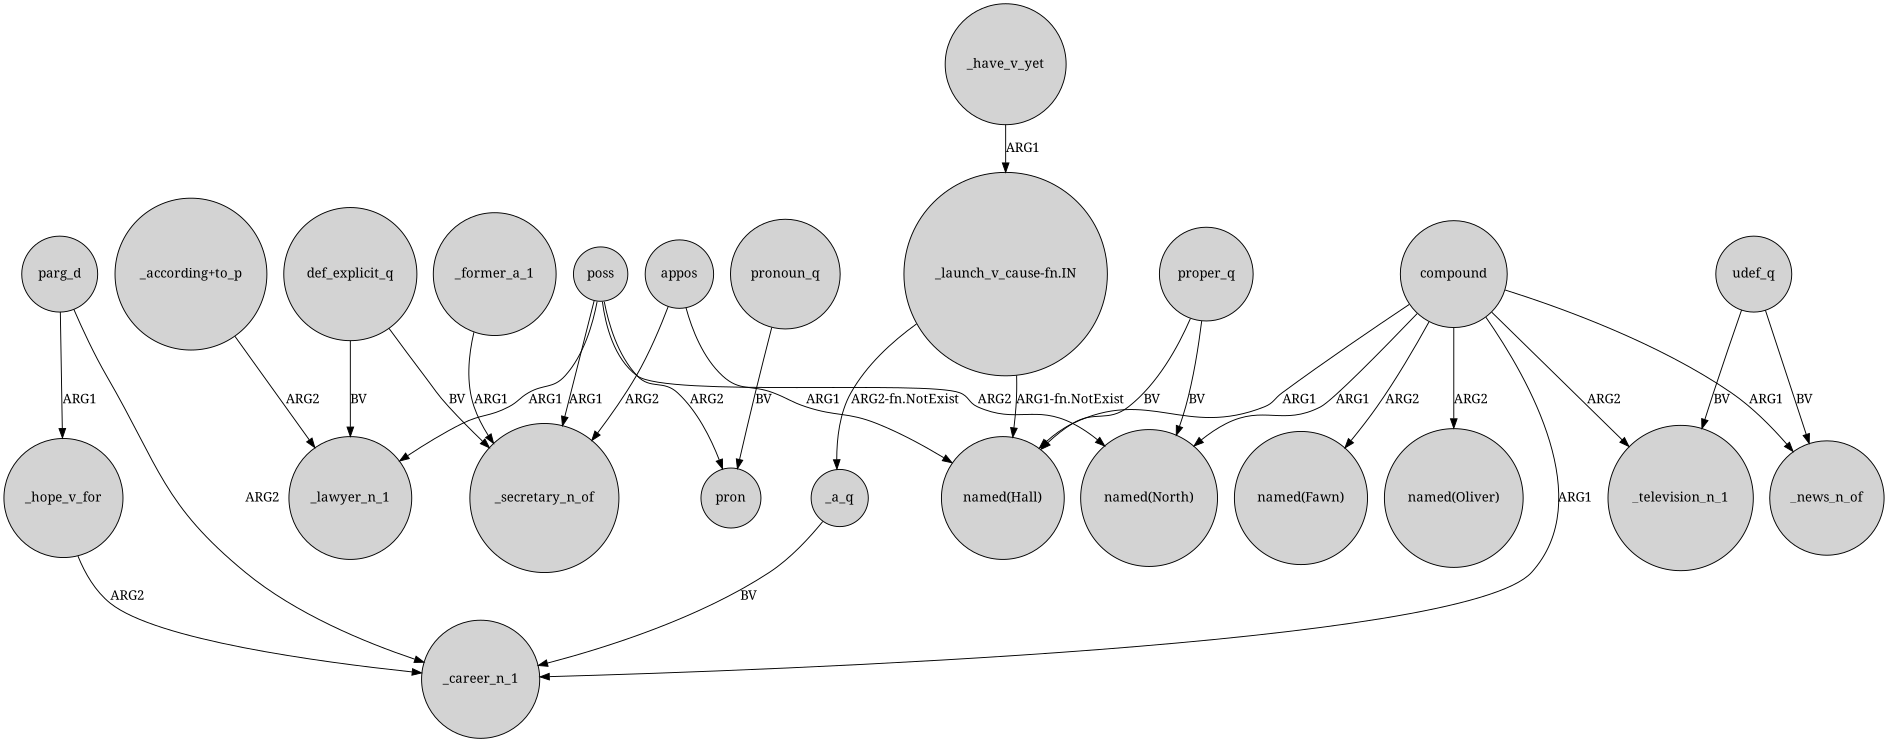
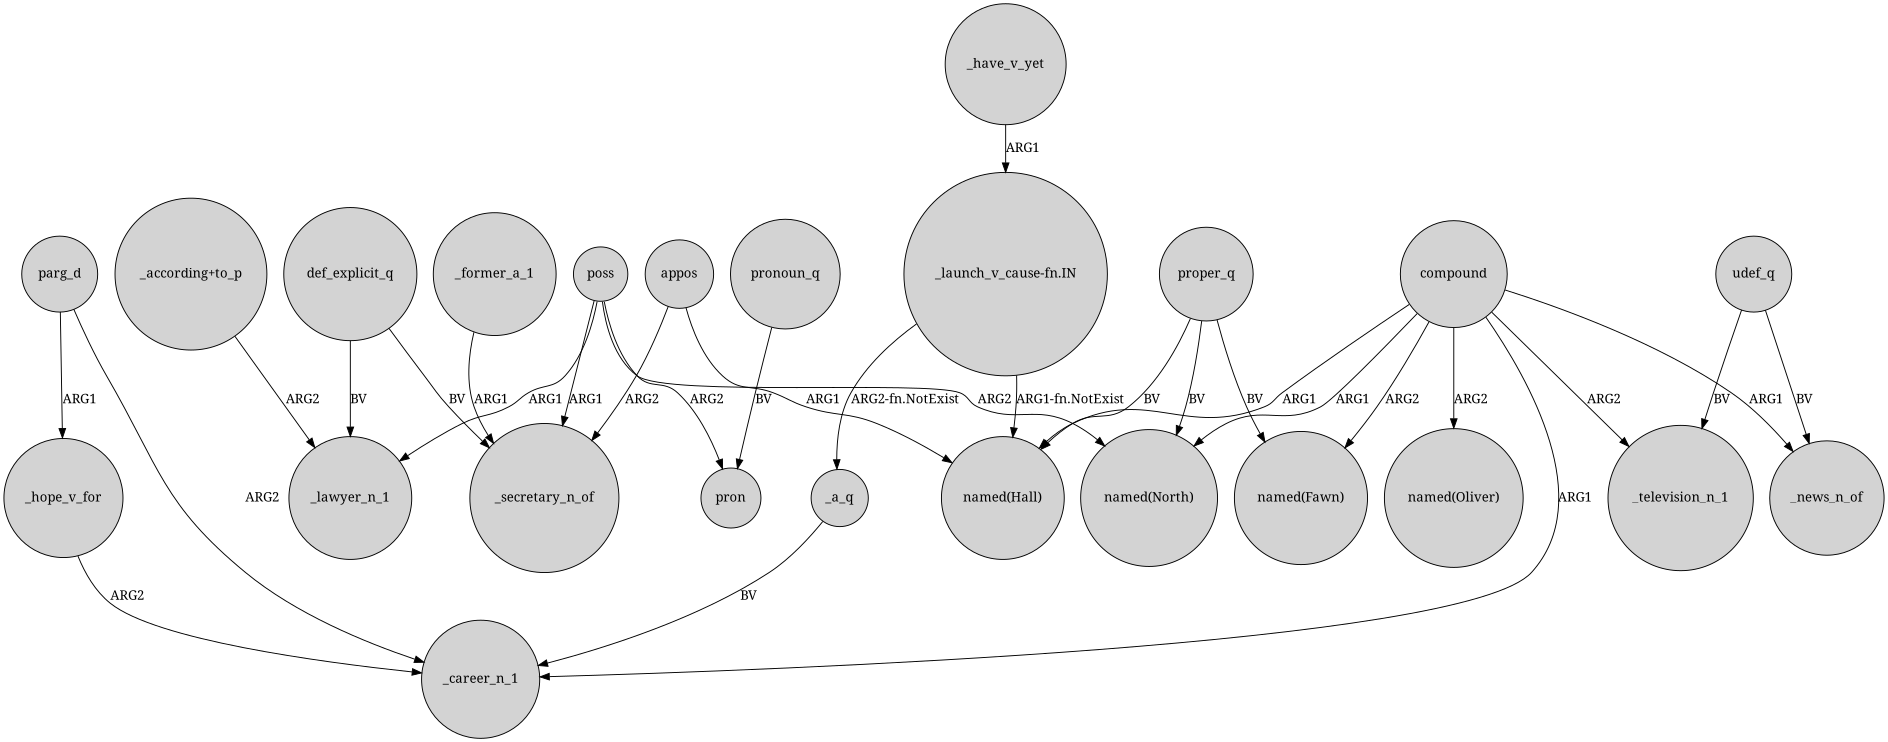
none -> (1235, 378)
